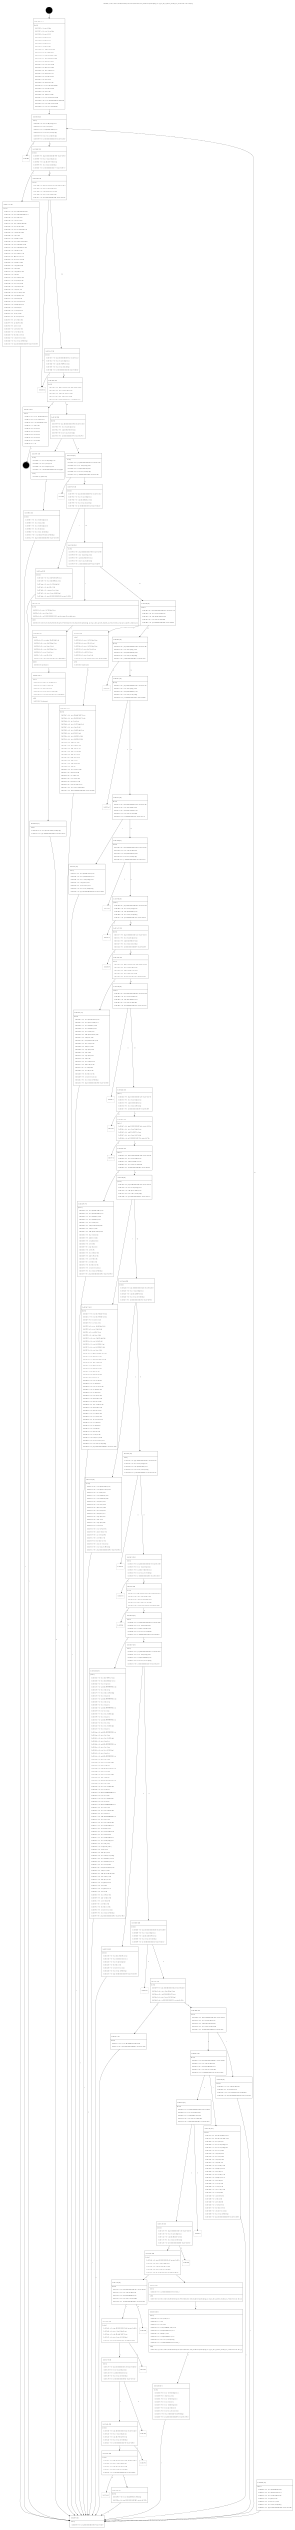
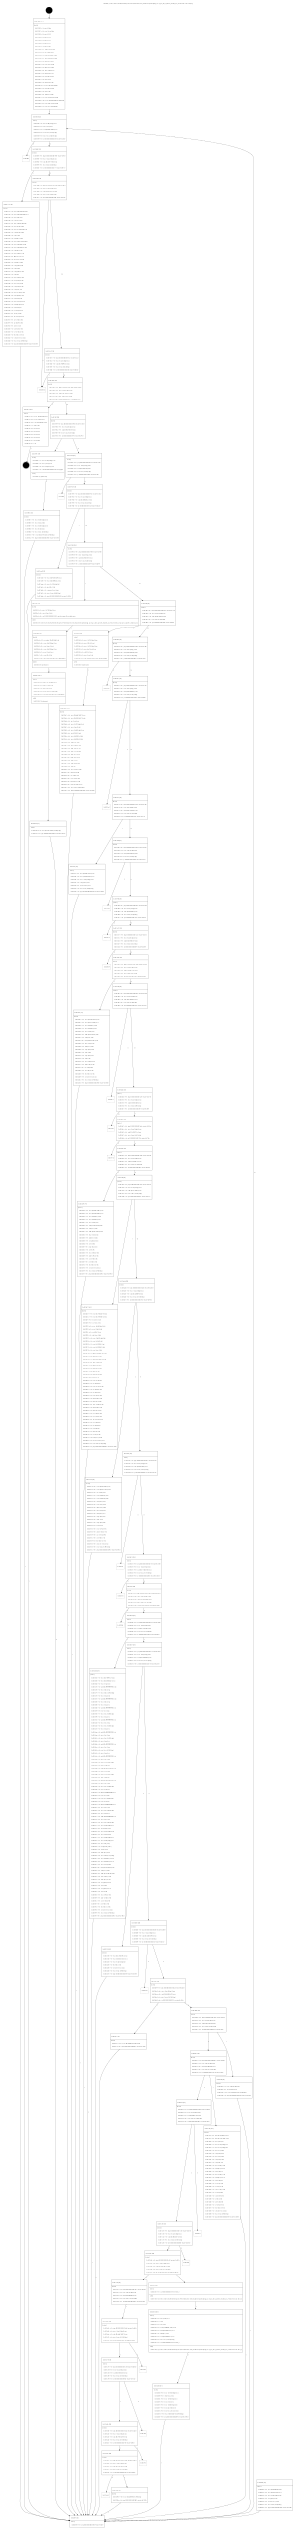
(143, 2331) -> none
